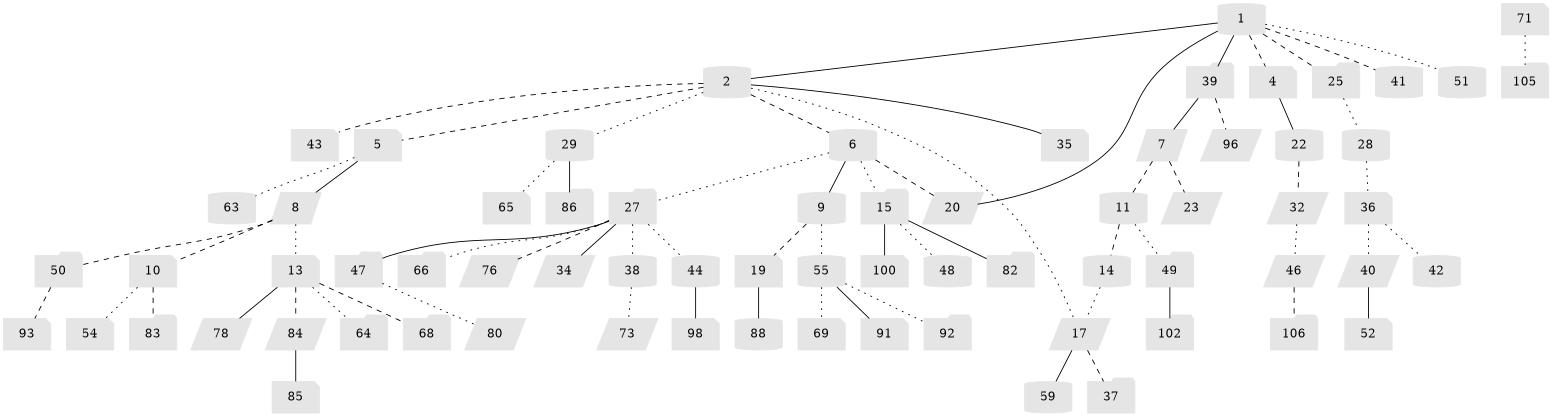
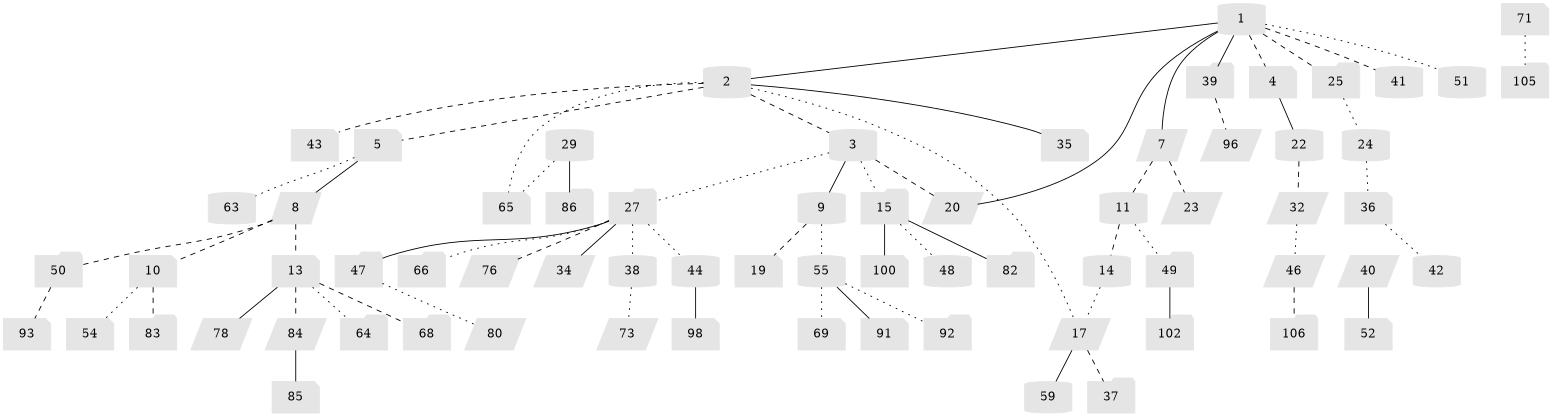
(648, 114) -> (589, 101)
(1186, 114) -> (1175, 72)
(853, 145) -> (853, 145)
(1366, 145) -> (1366, 145)
(296, 240) -> (296, 240)
(1368, 240) -> none
(759, 334) -> none
